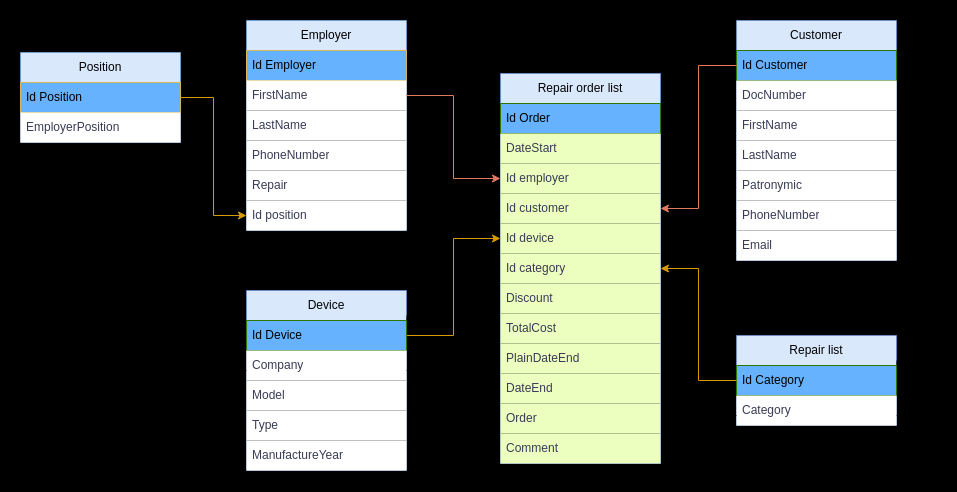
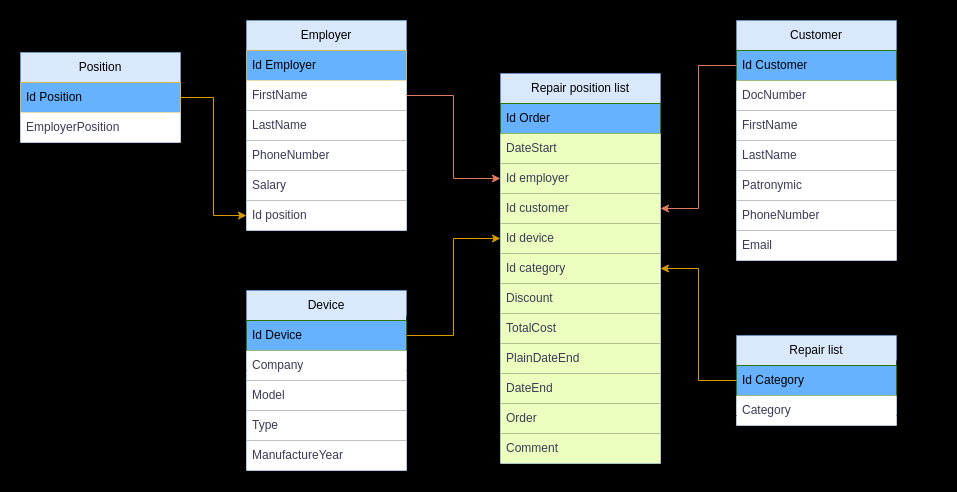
(581, 89) -> (581, 89)
(271, 186) -> (271, 186)
